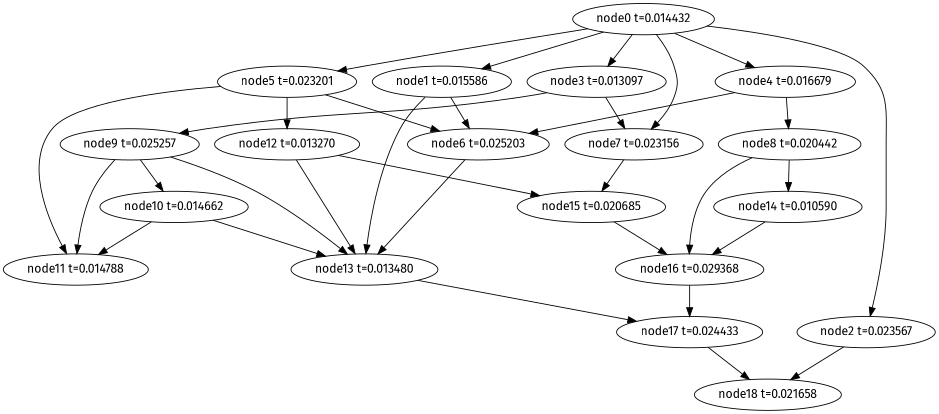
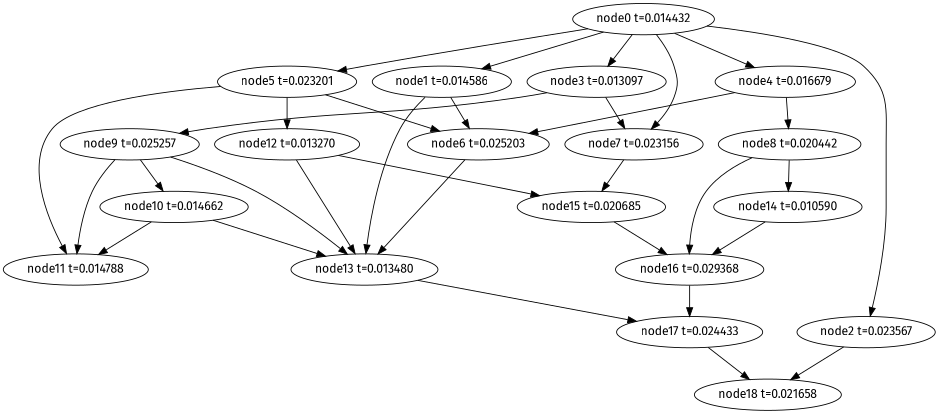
(442, 82) -> (442, 82)
